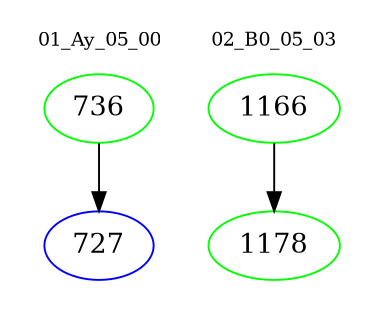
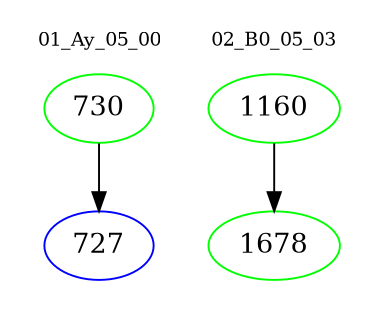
(99, 109) -> (99, 109)
(274, 109) -> (274, 109)
(274, 246) -> (274, 246)
